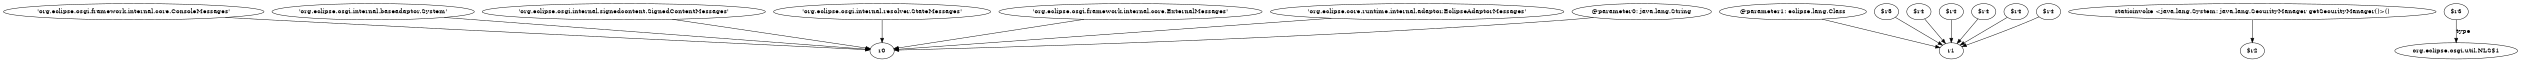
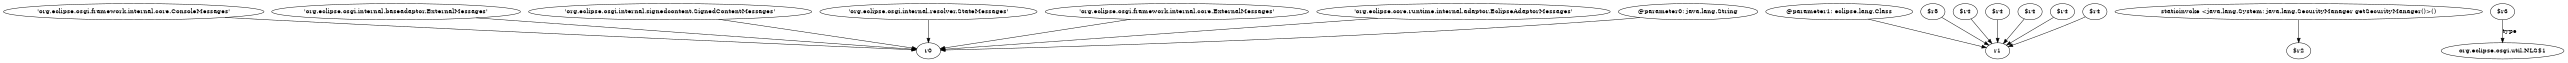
(373, 12) -> (396, 12)
